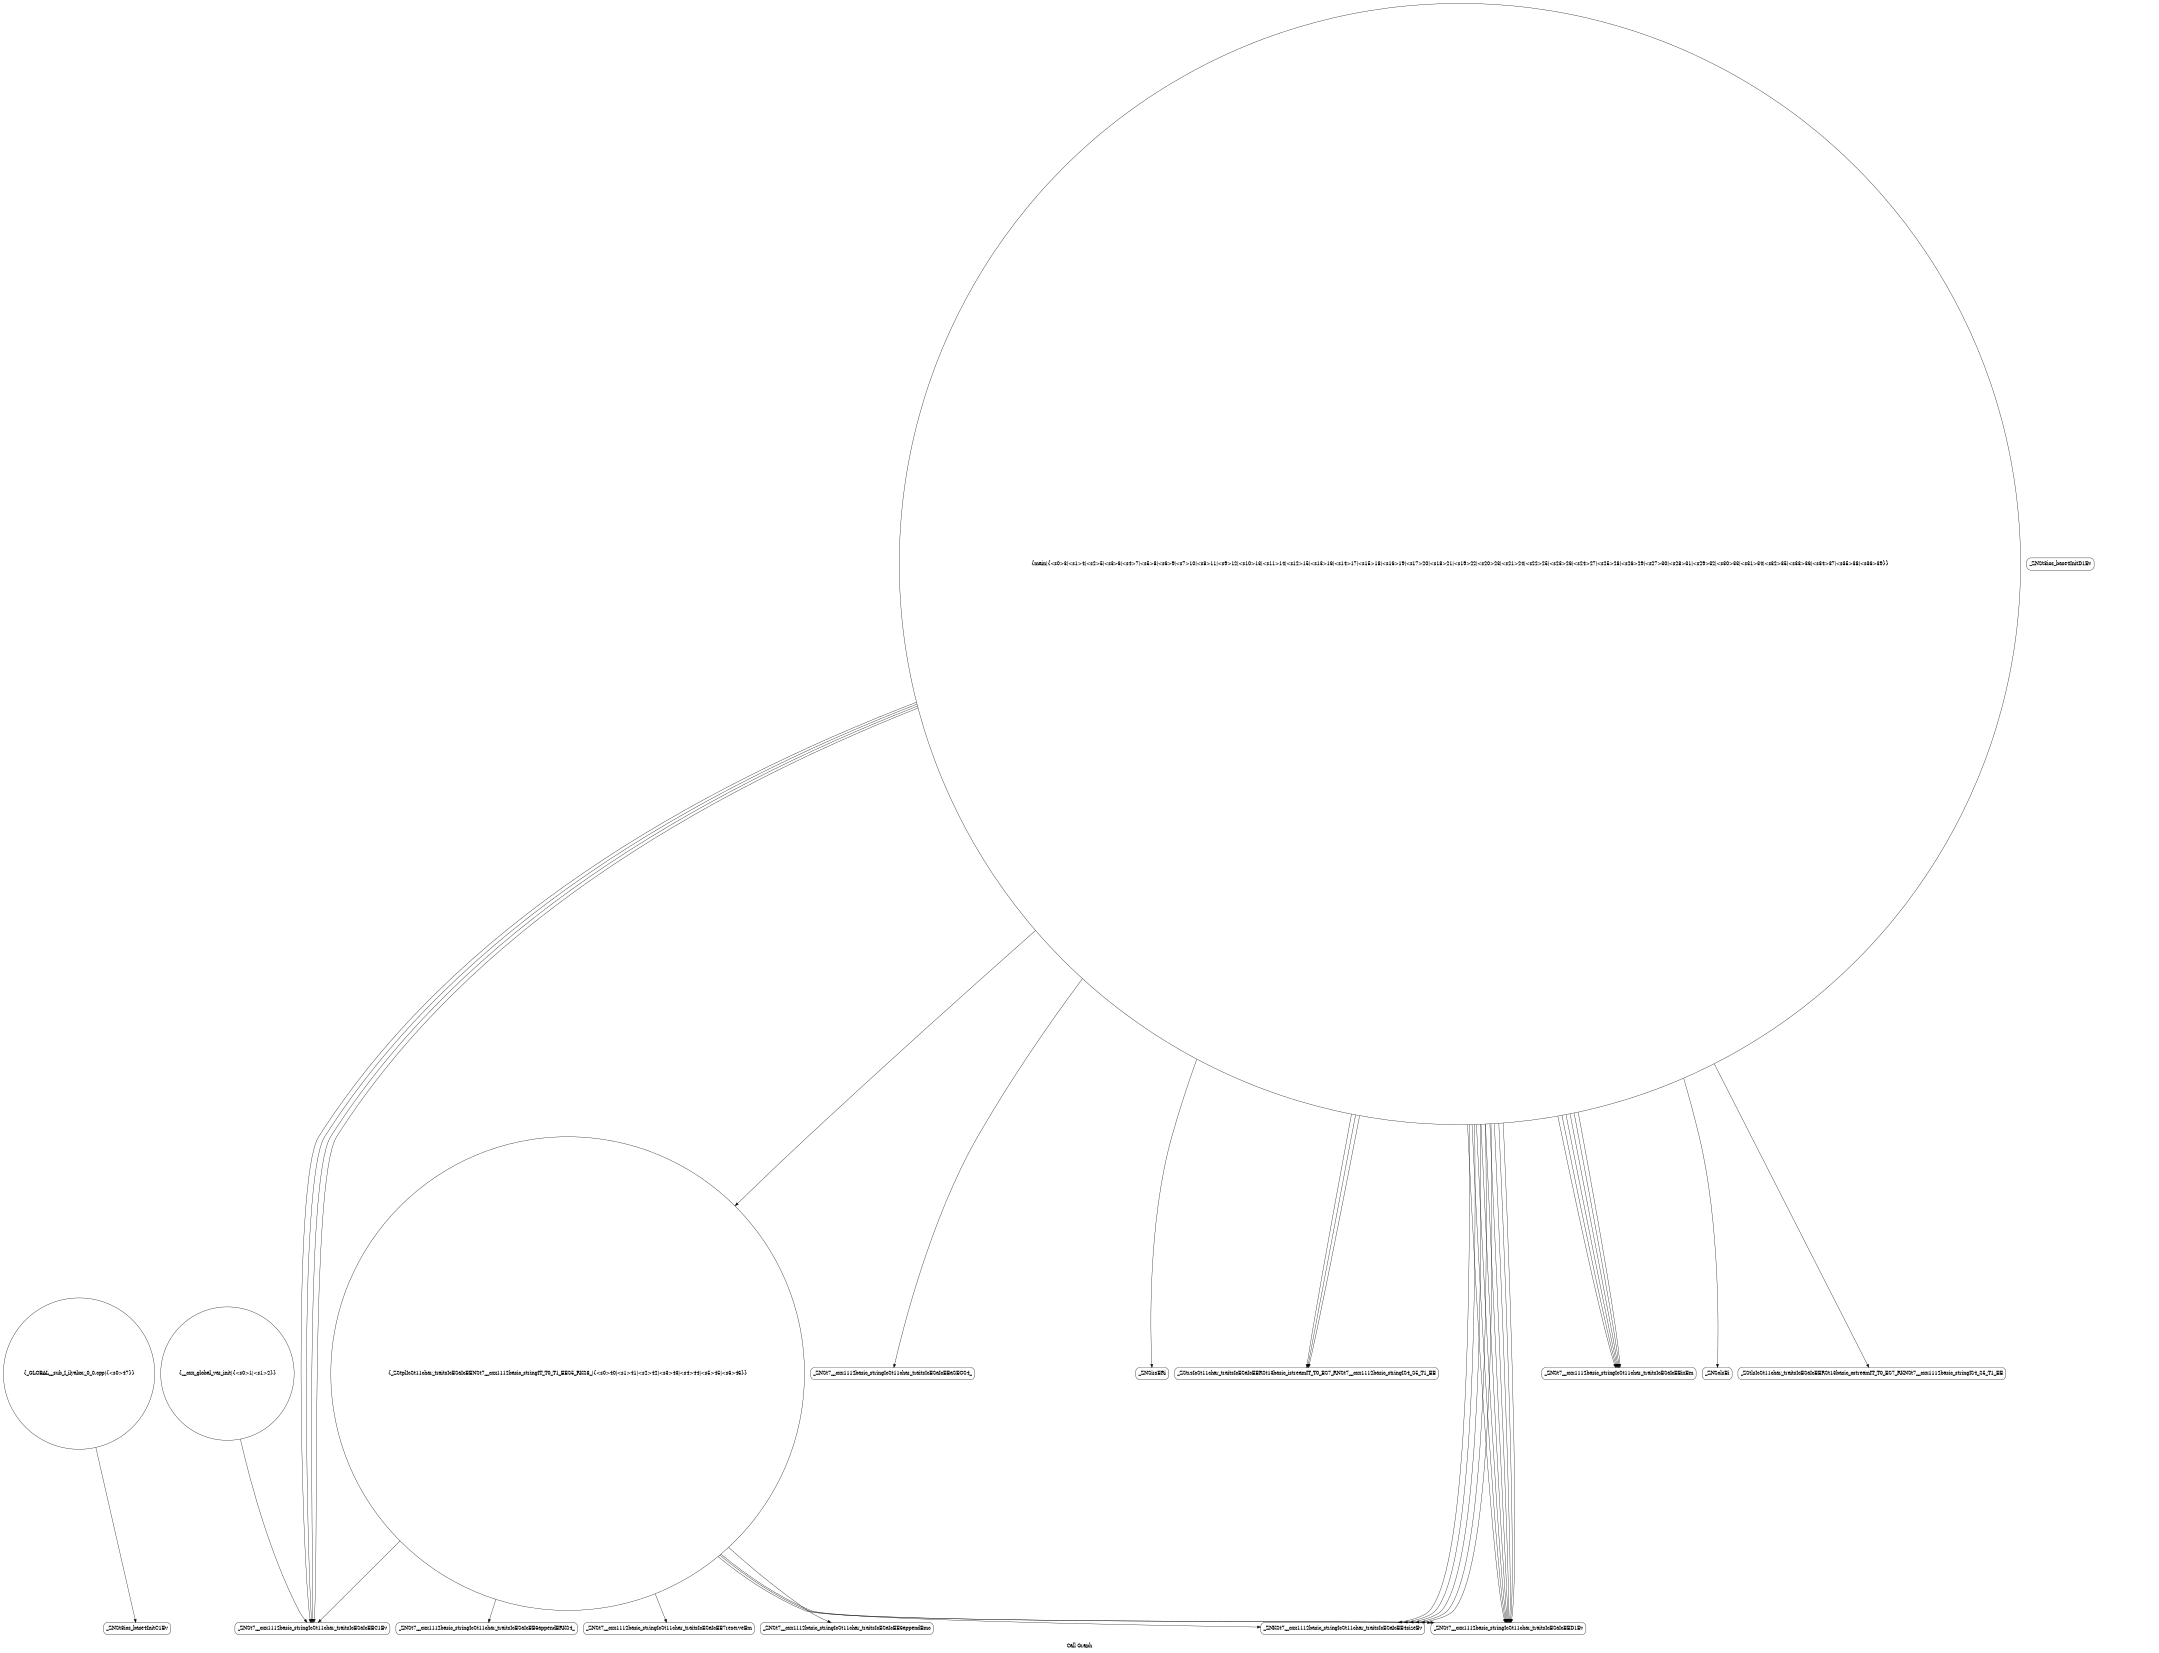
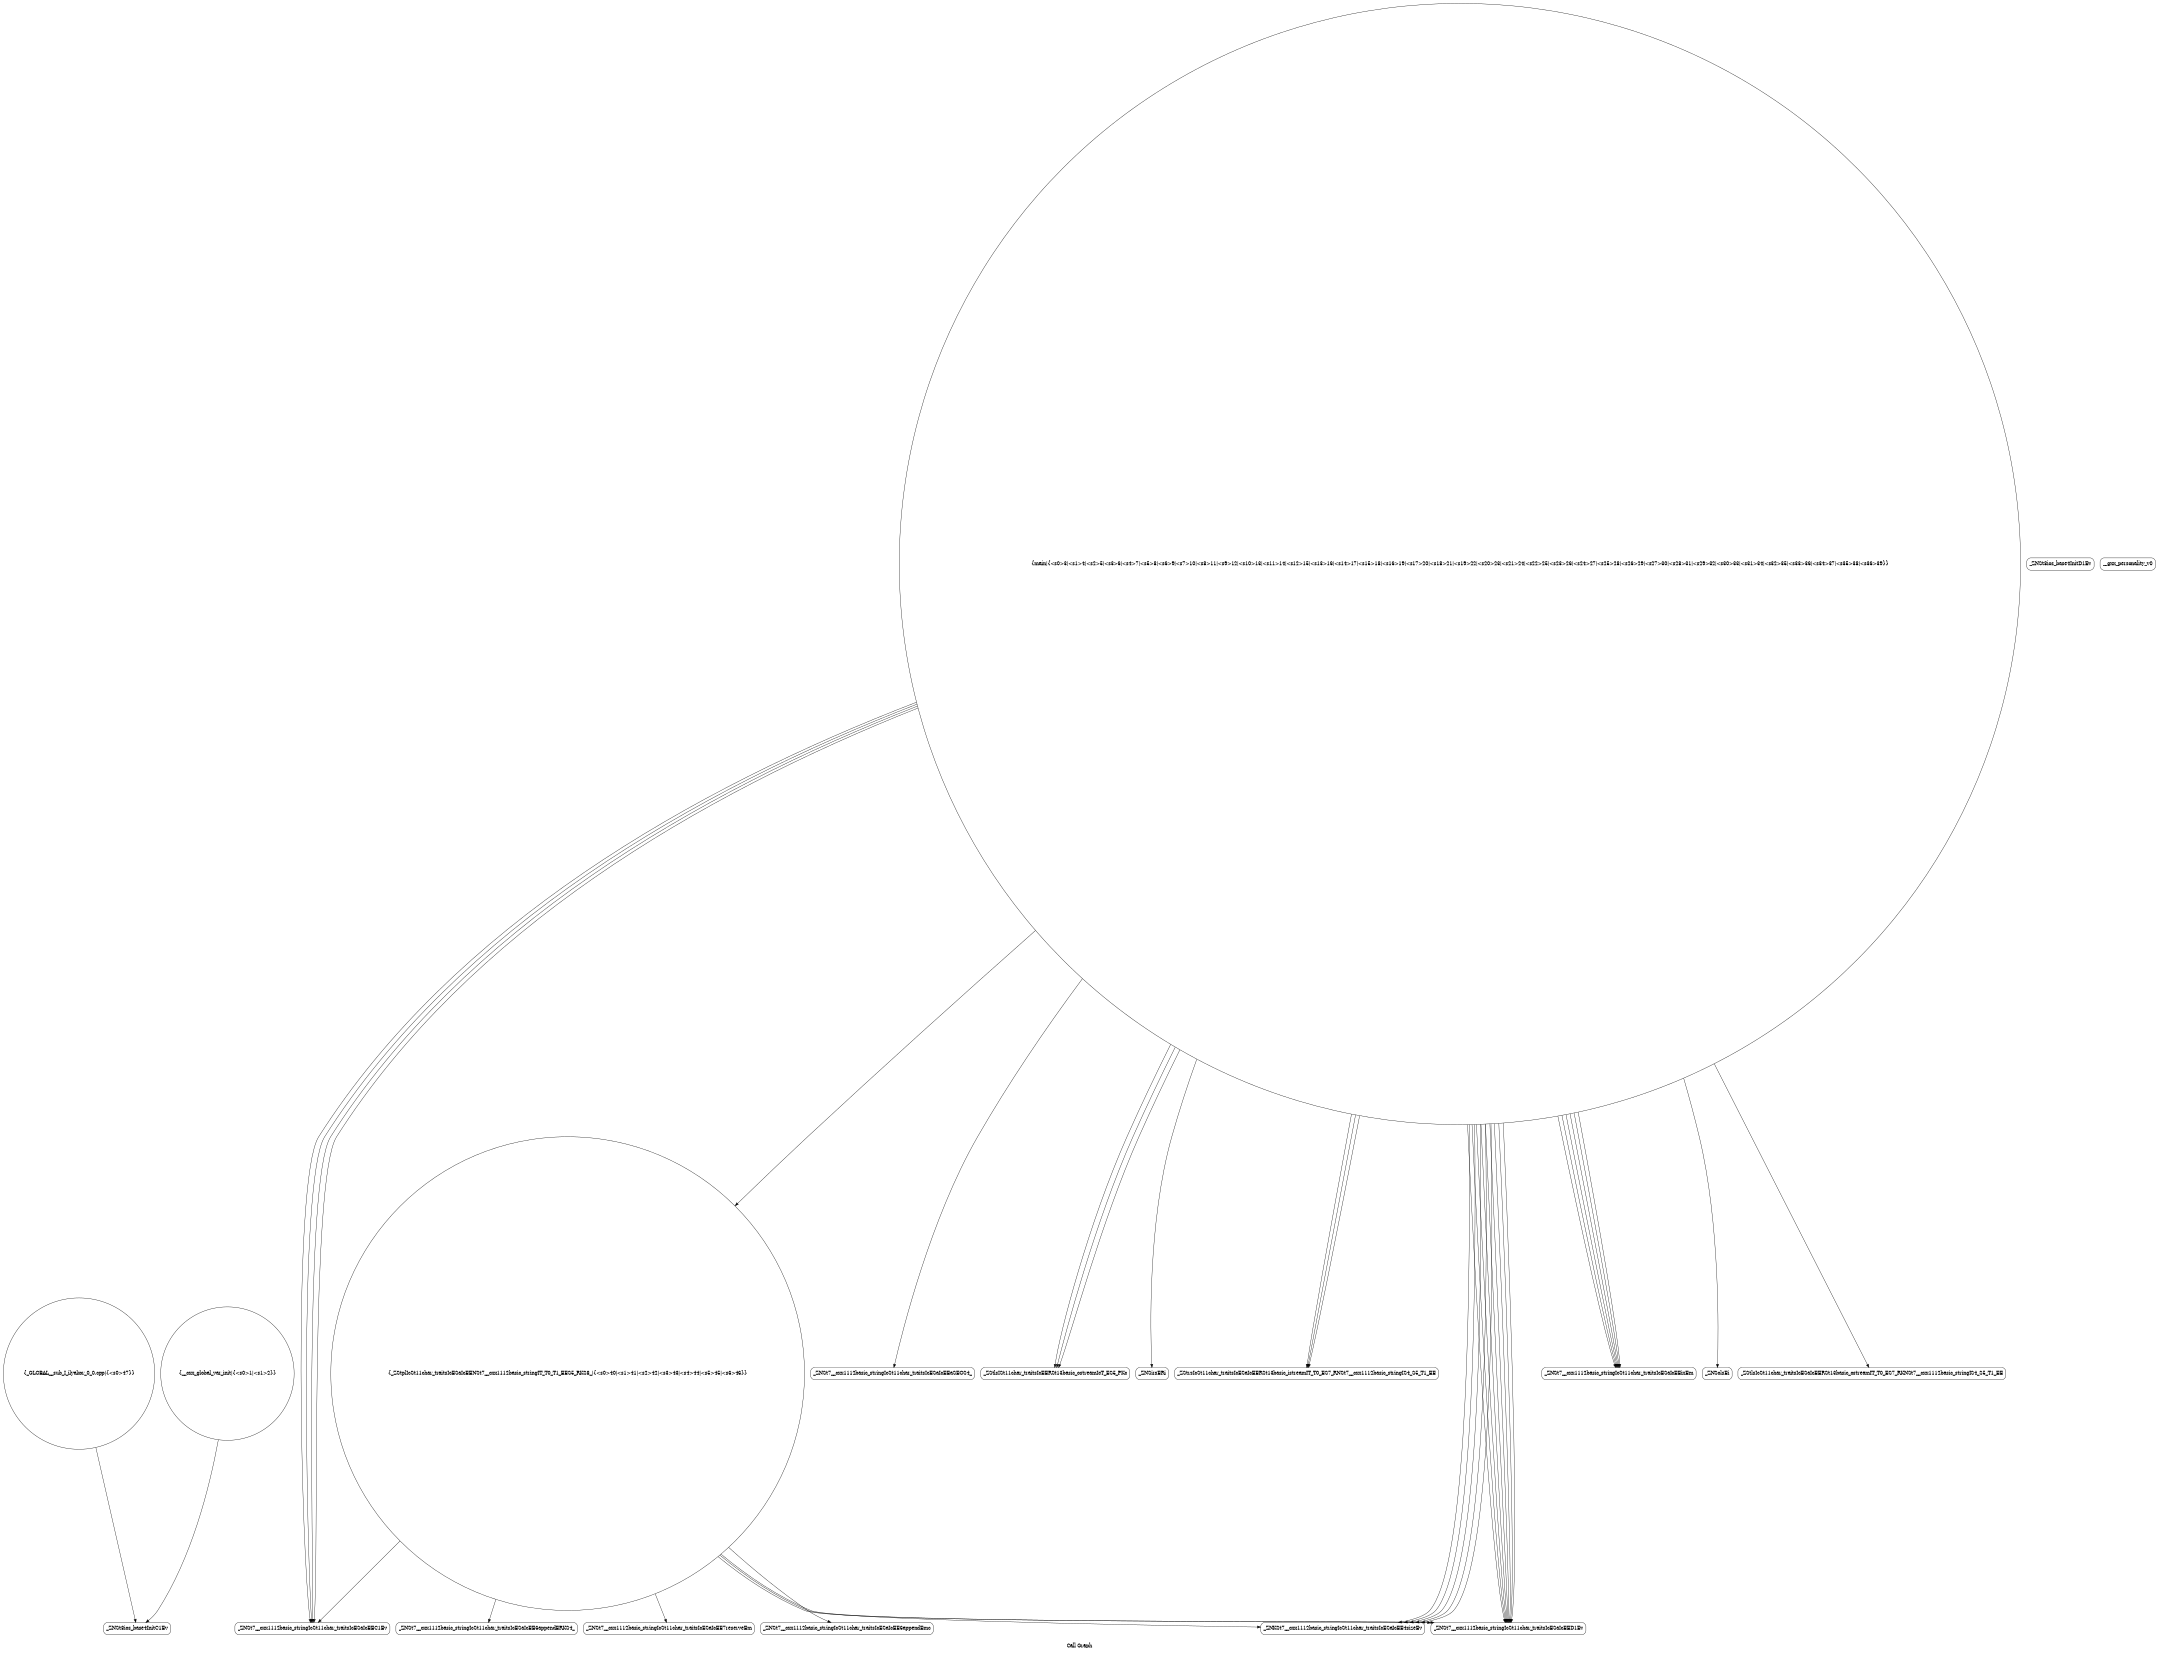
none -> (2128, 564)
none -> (1055, 1374)
(266, 1532) -> (194, 1534)
